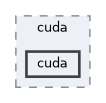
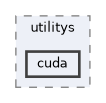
(53, 28) -> (53, 28)
